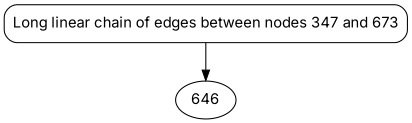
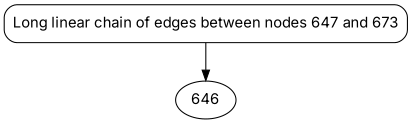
(206, 24) -> (206, 24)
